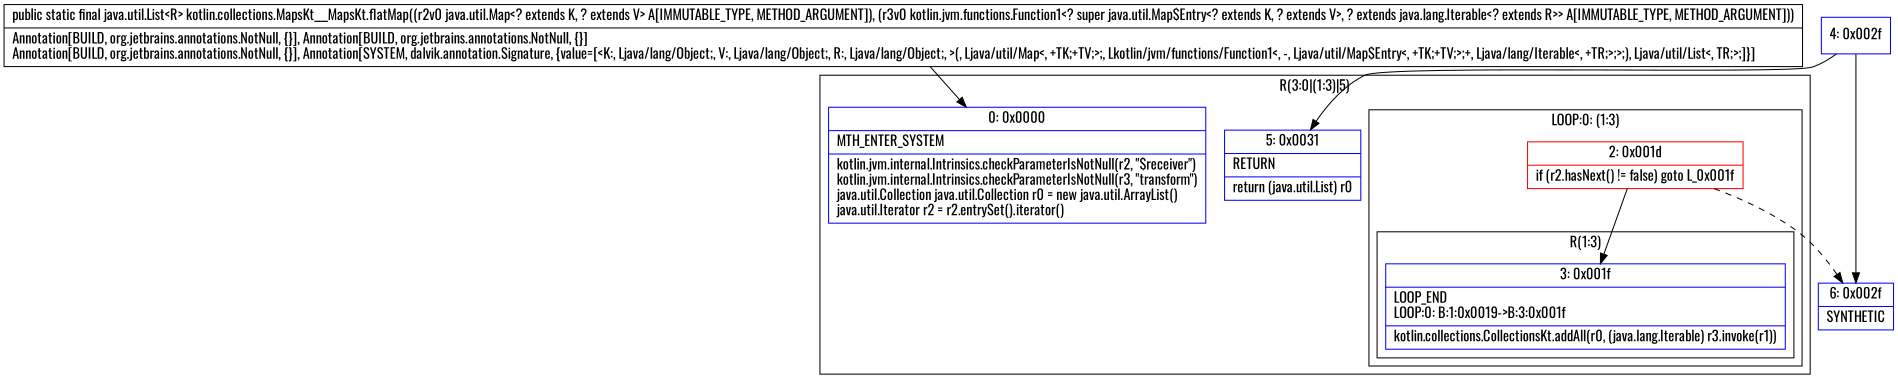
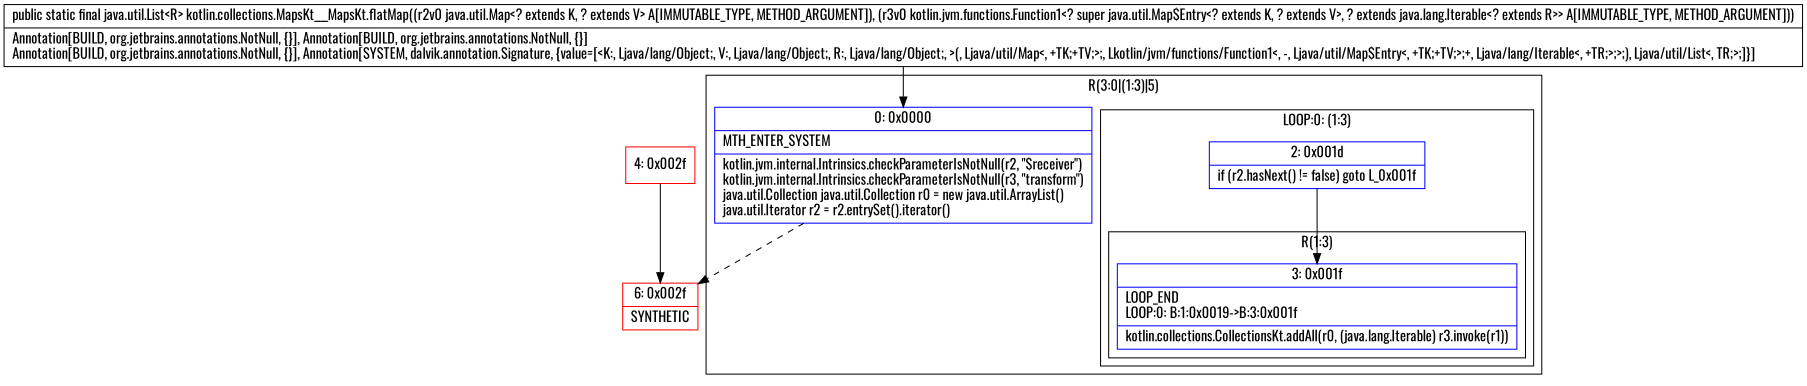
(1856, 36) -> (660, 165)
(1293, 165) -> none
(1635, 165) -> (1317, 165)
(1783, 221) -> (755, 251)
(1856, 307) -> (660, 307)
